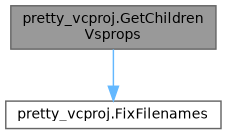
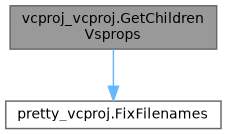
(113, 27) -> (113, 27)
